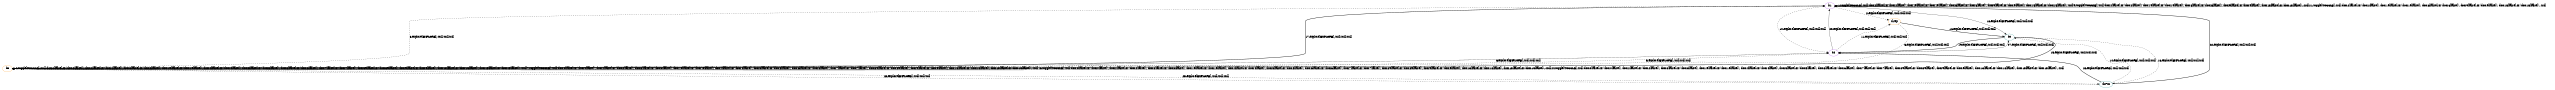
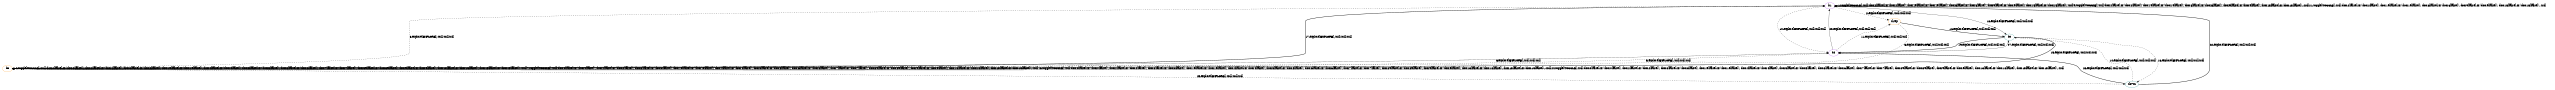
(1057, 79) -> none
